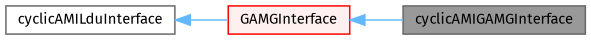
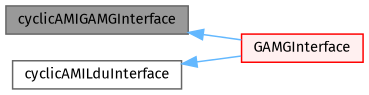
(384, 20) -> (222, 37)
